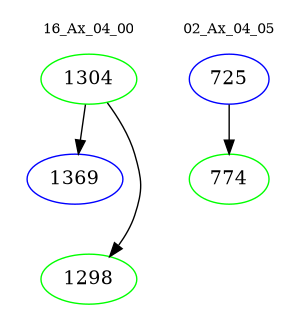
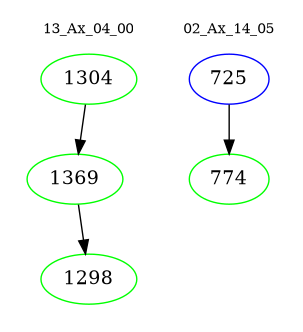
(89, 30) -> (89, 30)
(229, 30) -> (229, 30)
(139, 173) -> (81, 222)
(75, 179) -> (75, 179)
